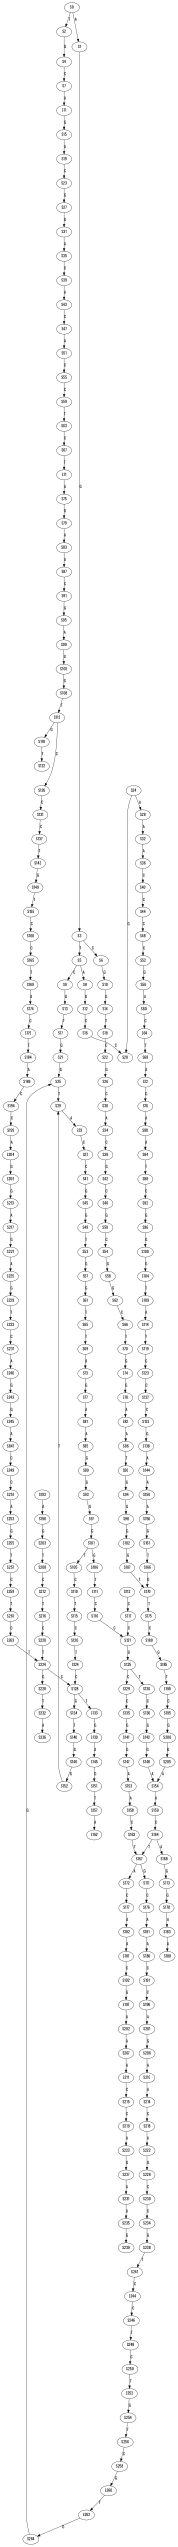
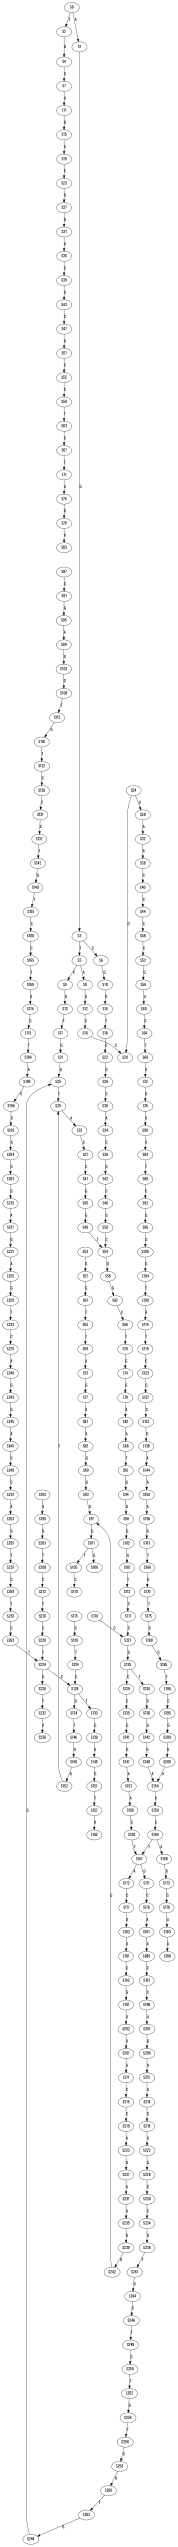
(64, 558) -> none
(55, 754) -> (42, 777)
(85, 1239) -> (94, 1239)
(136, 1579) -> (127, 1579)
(95, 1592) -> none
(74, 1603) -> none
(147, 1956) -> (147, 1956)
none -> (112, 2272)
